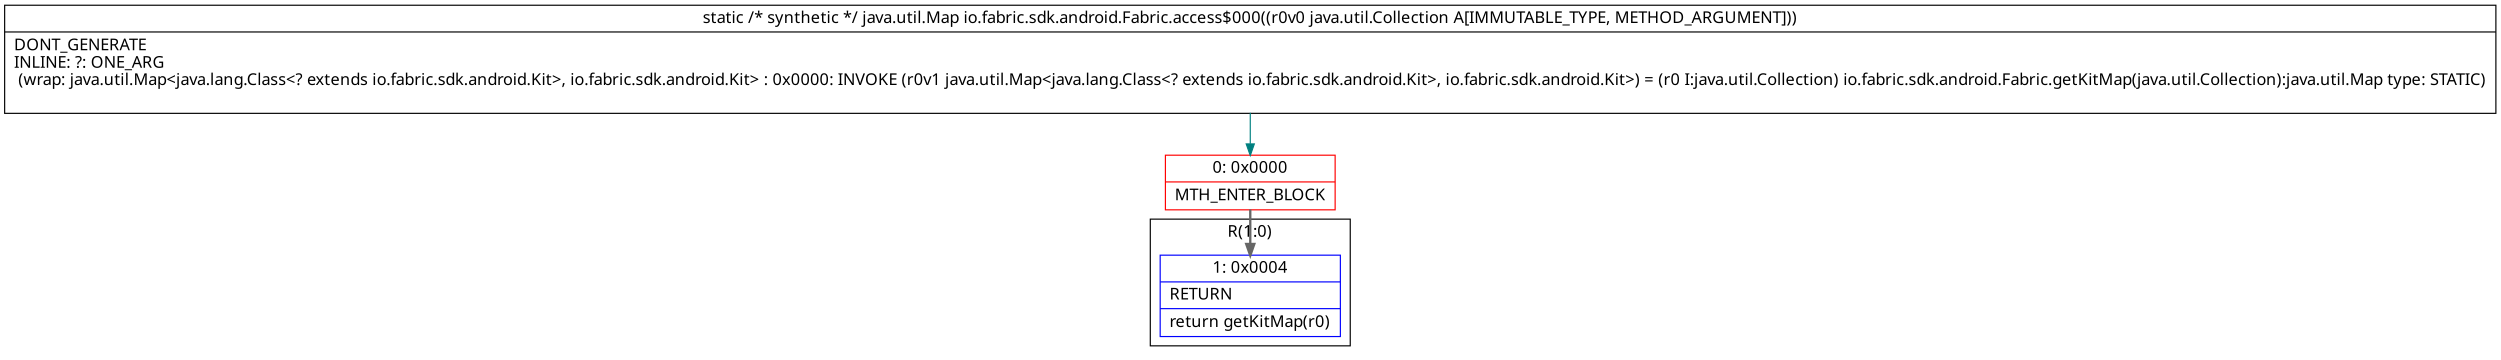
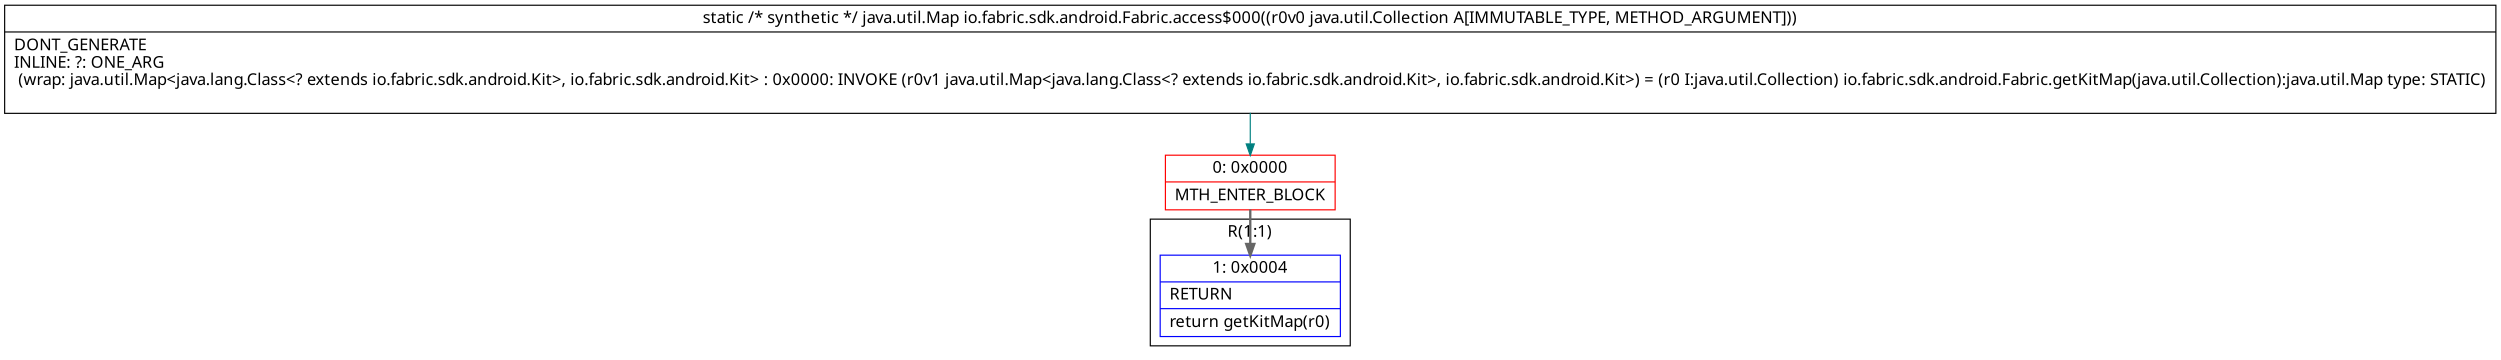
(1250, 233) -> (1250, 233)
